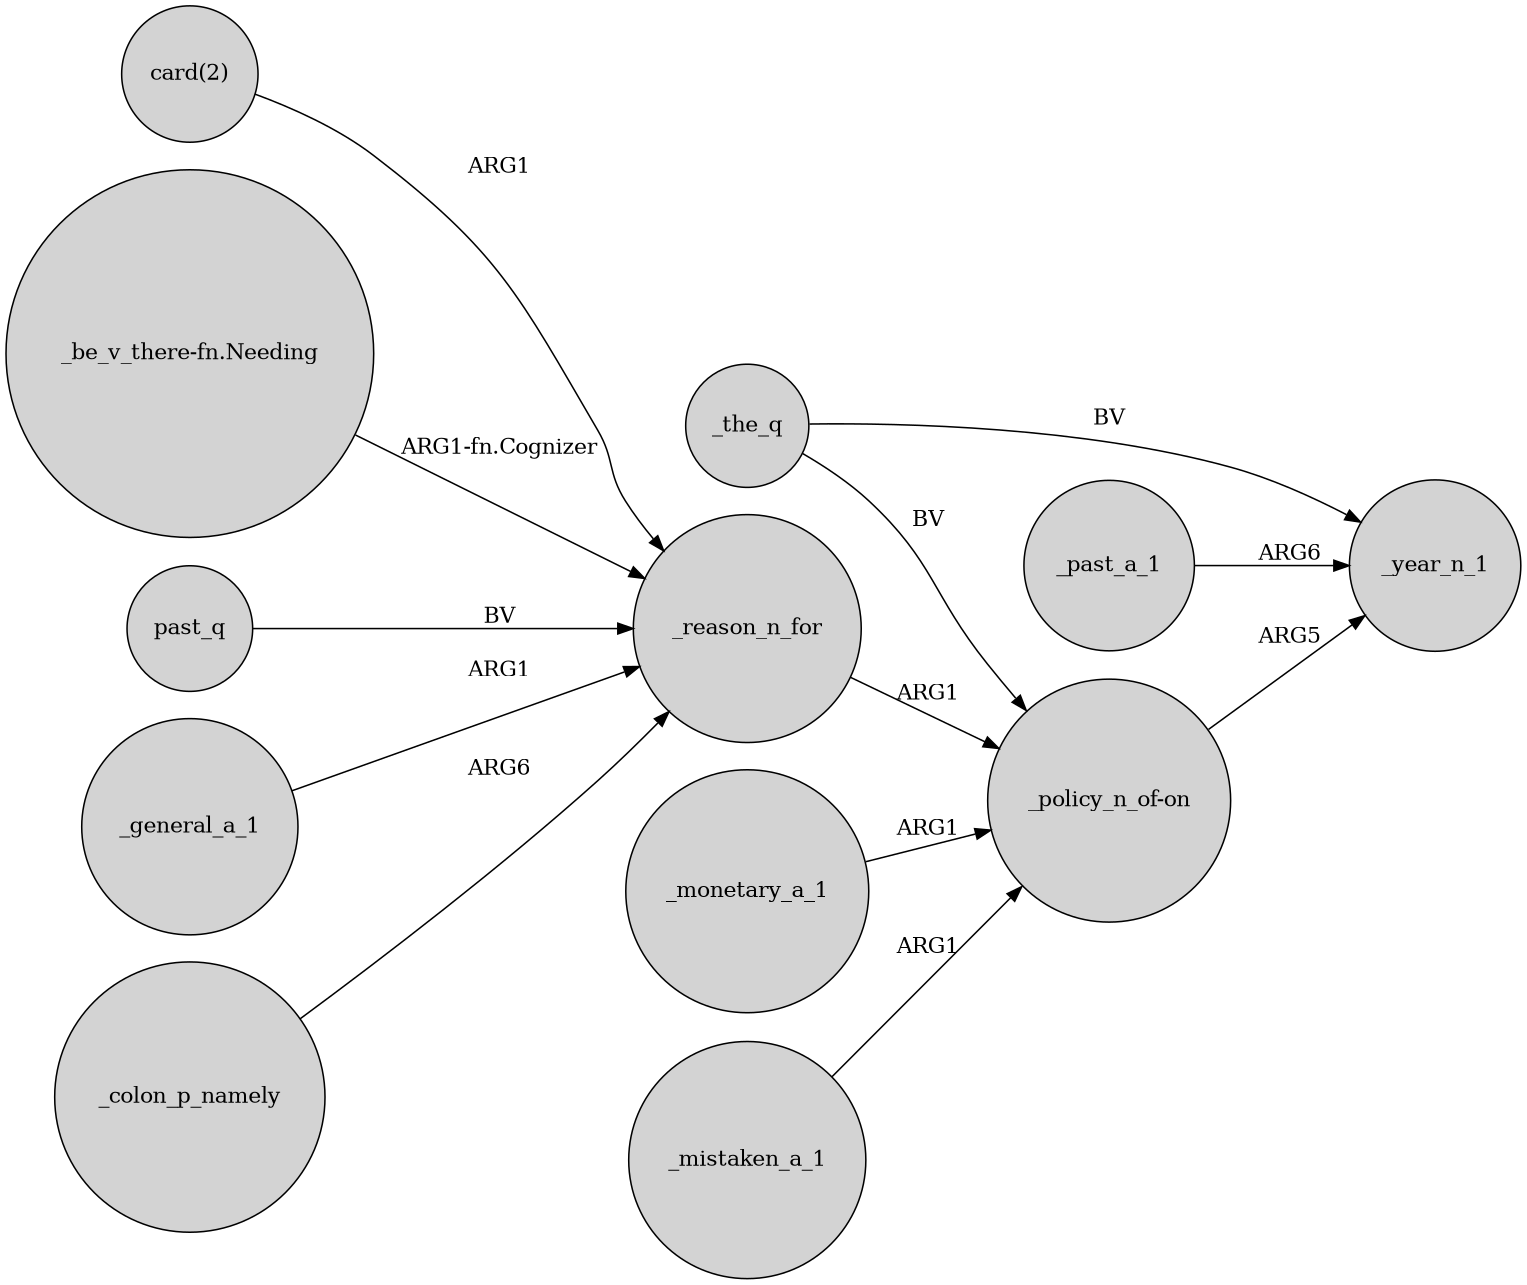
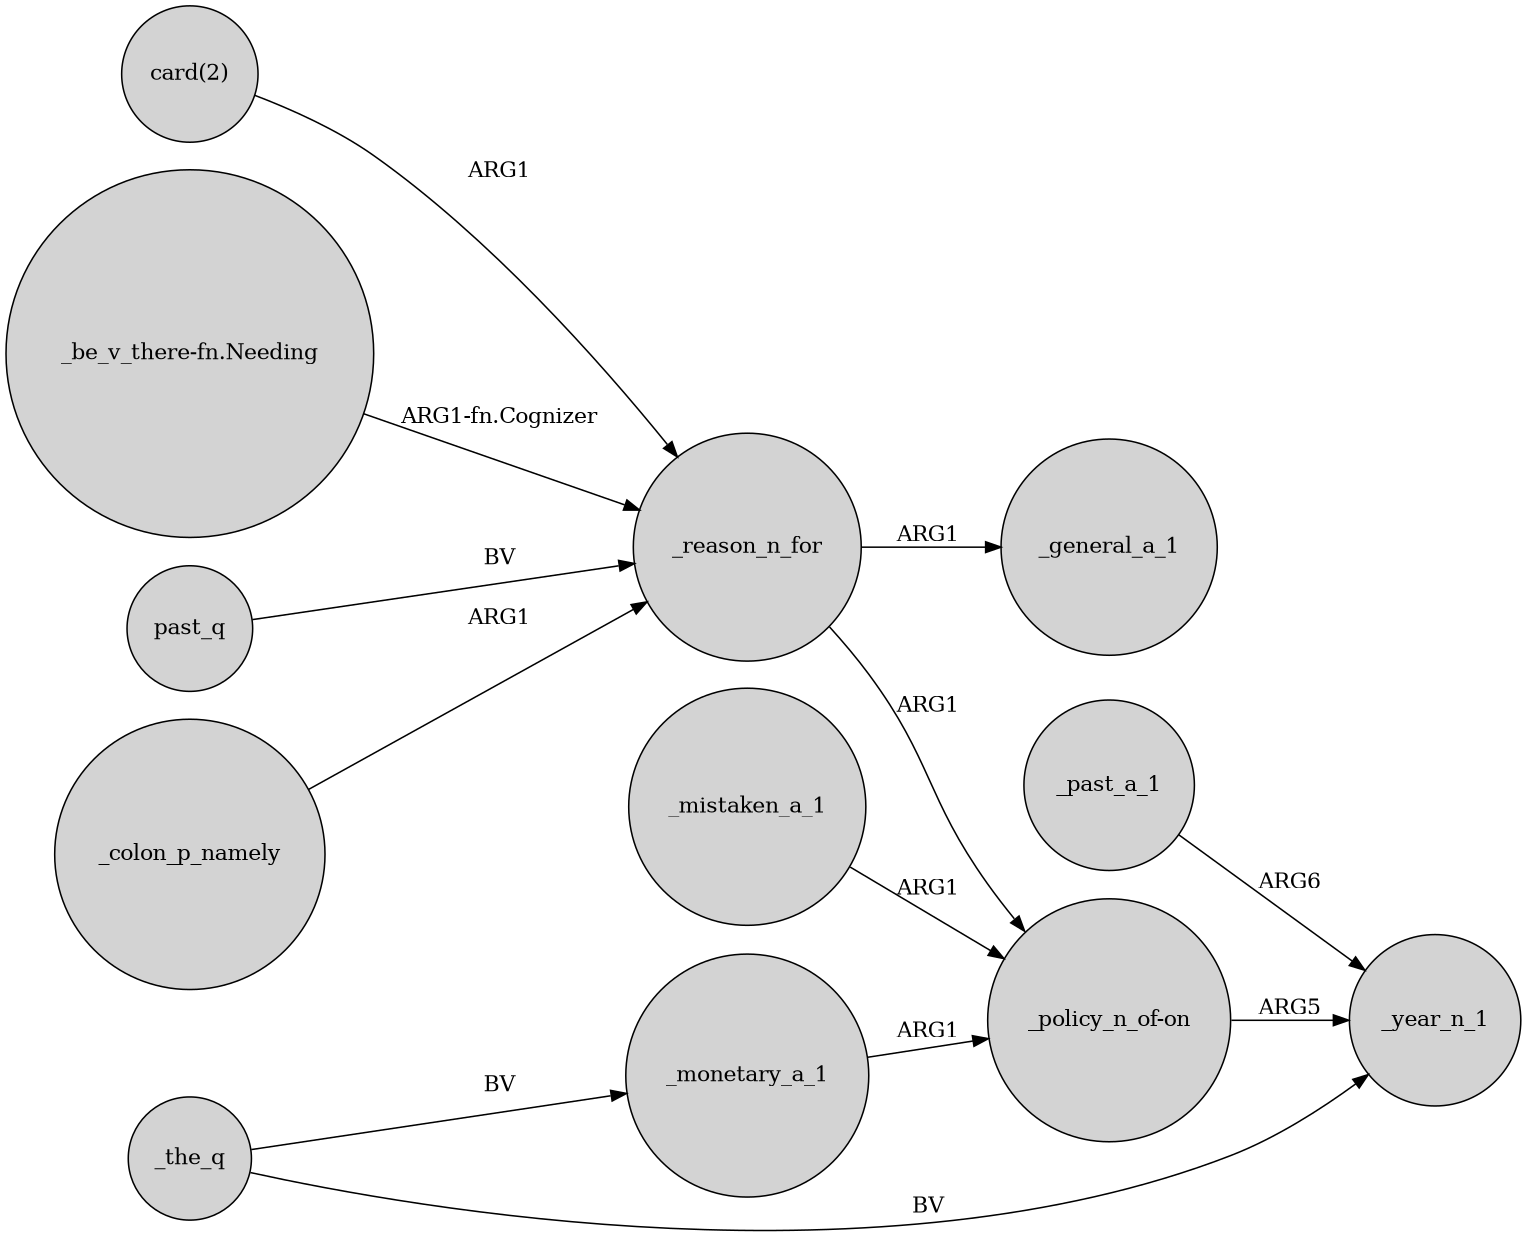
(922, 564) -> (431, 1123)
(458, 731) -> (923, 547)
(500, 769) -> (500, 619)
